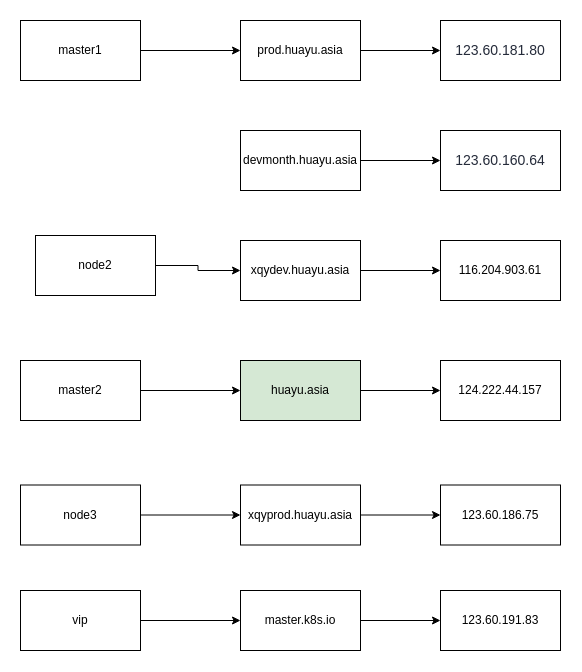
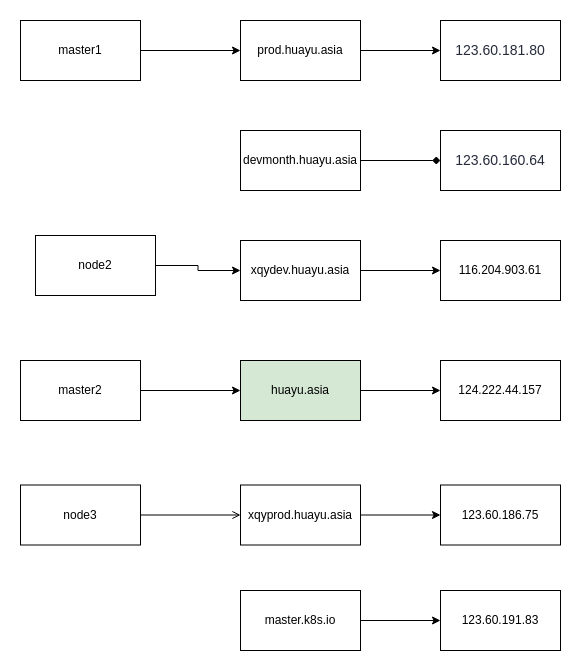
(432, 161) -> (432, 161)
(232, 515) -> (233, 515)
(81, 621) -> none
(187, 621) -> none
